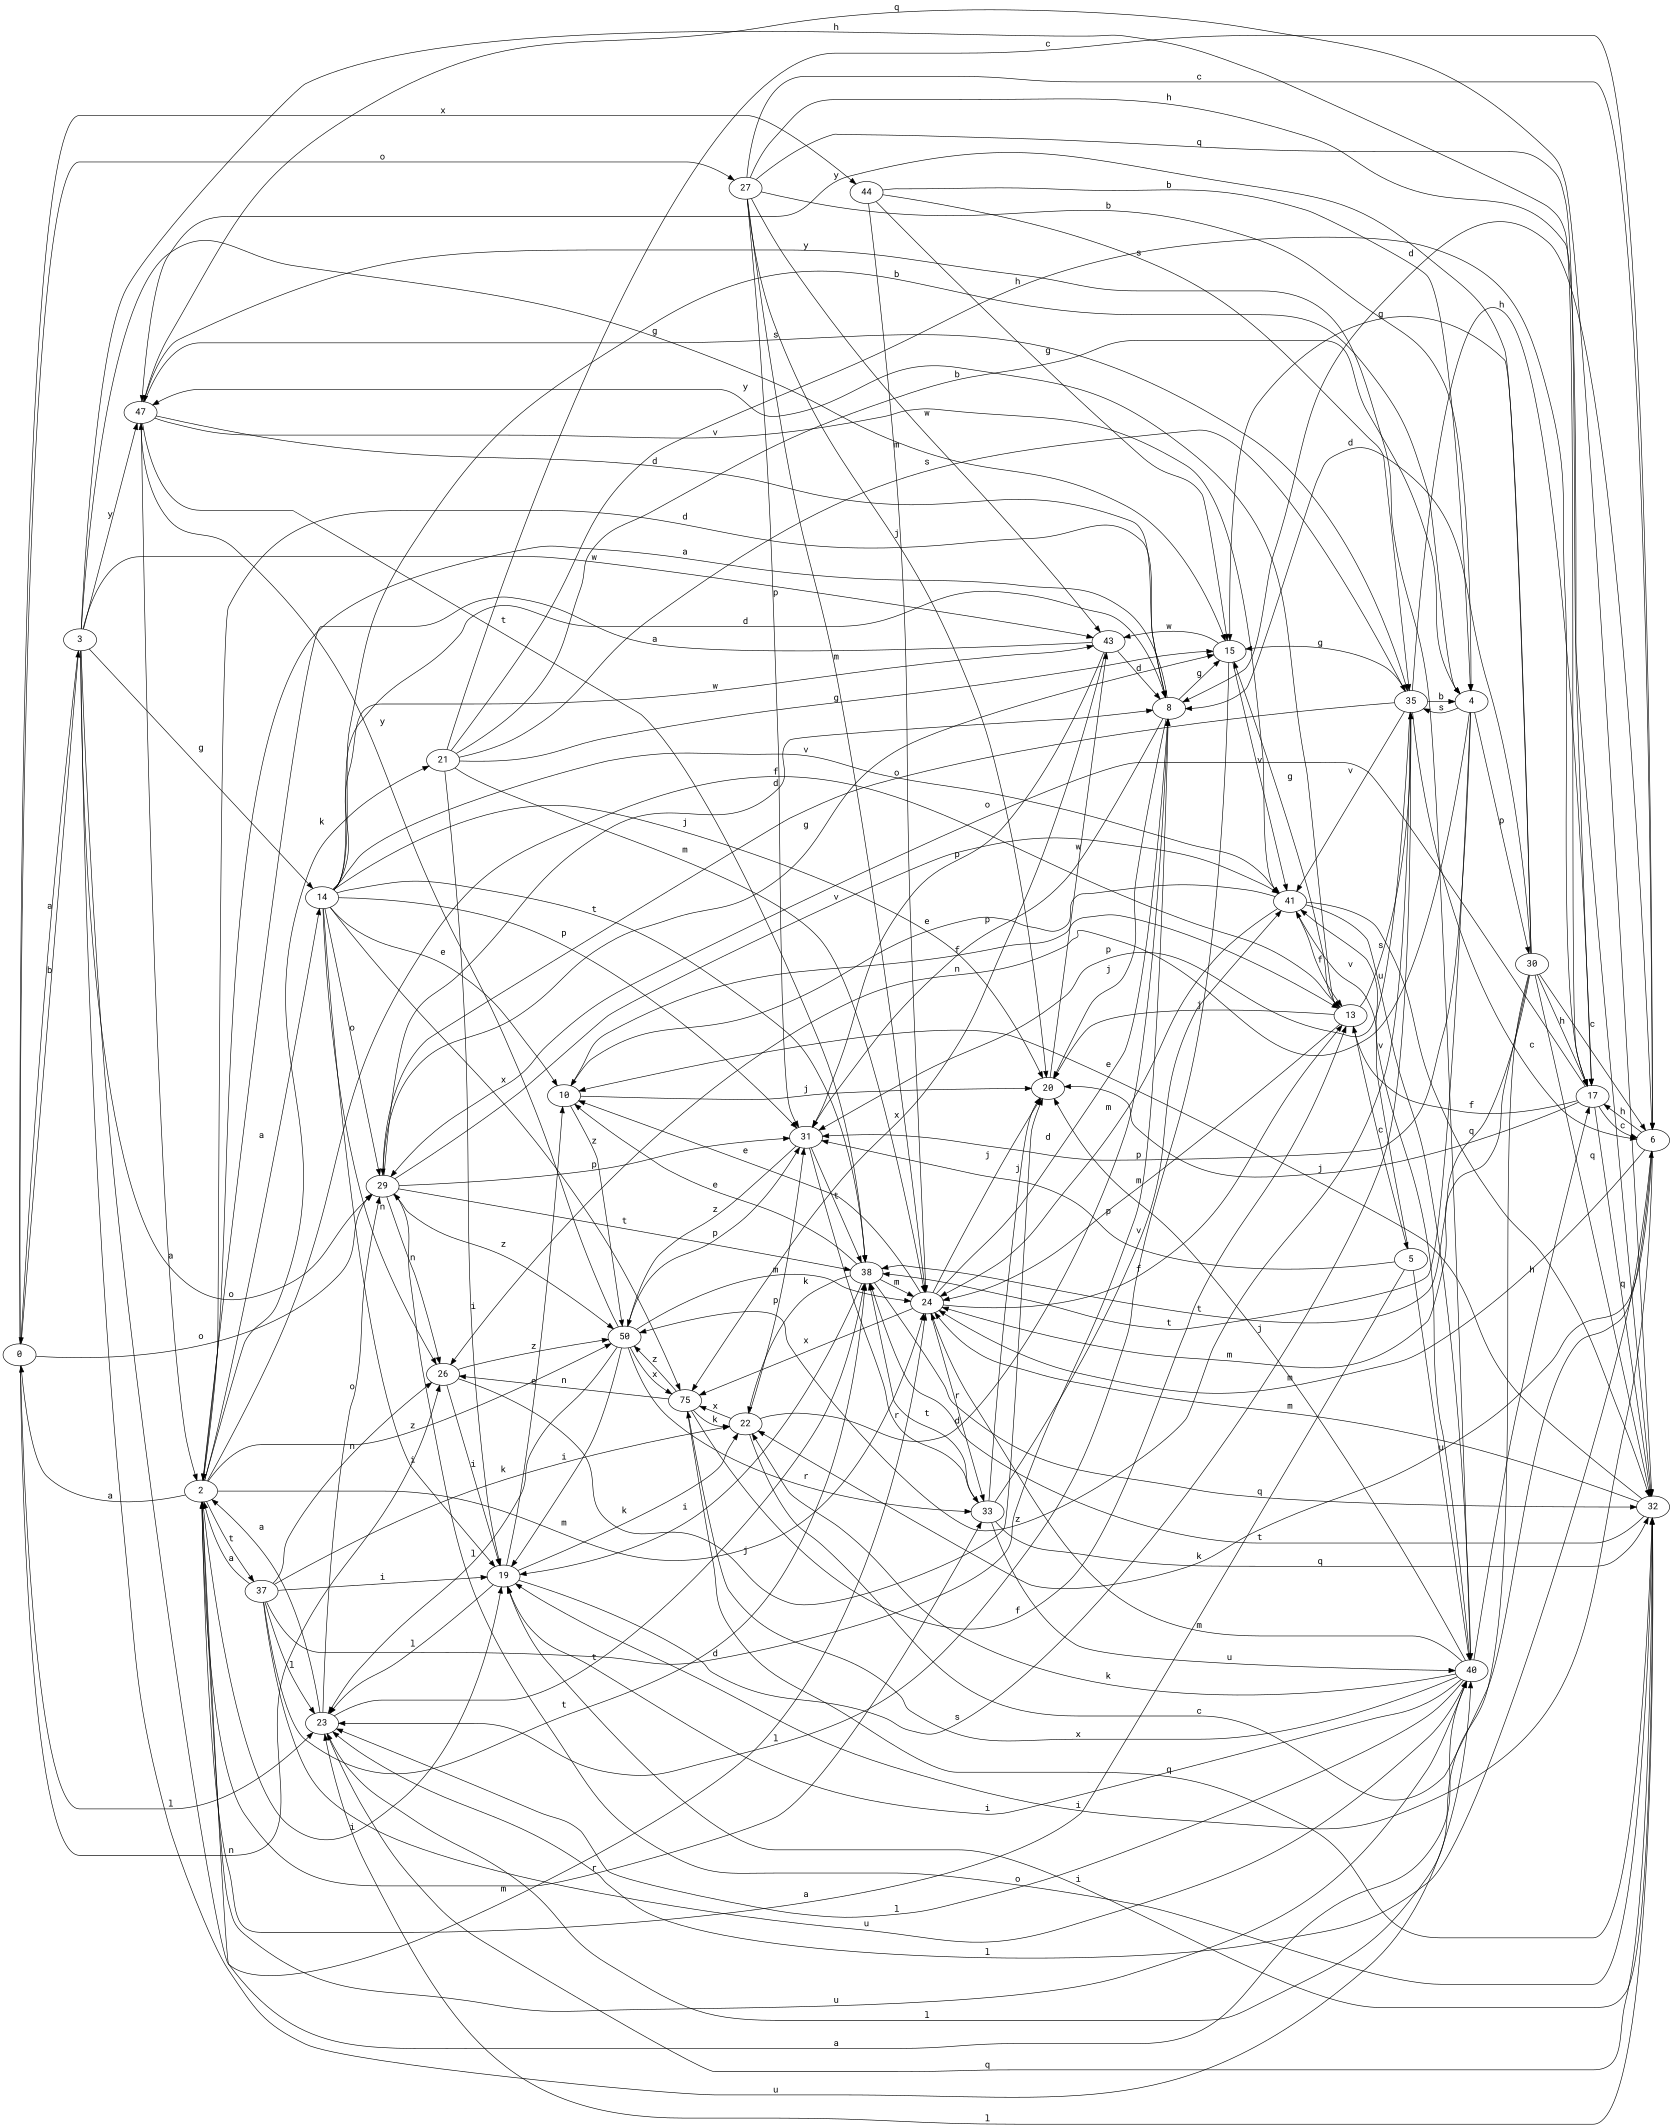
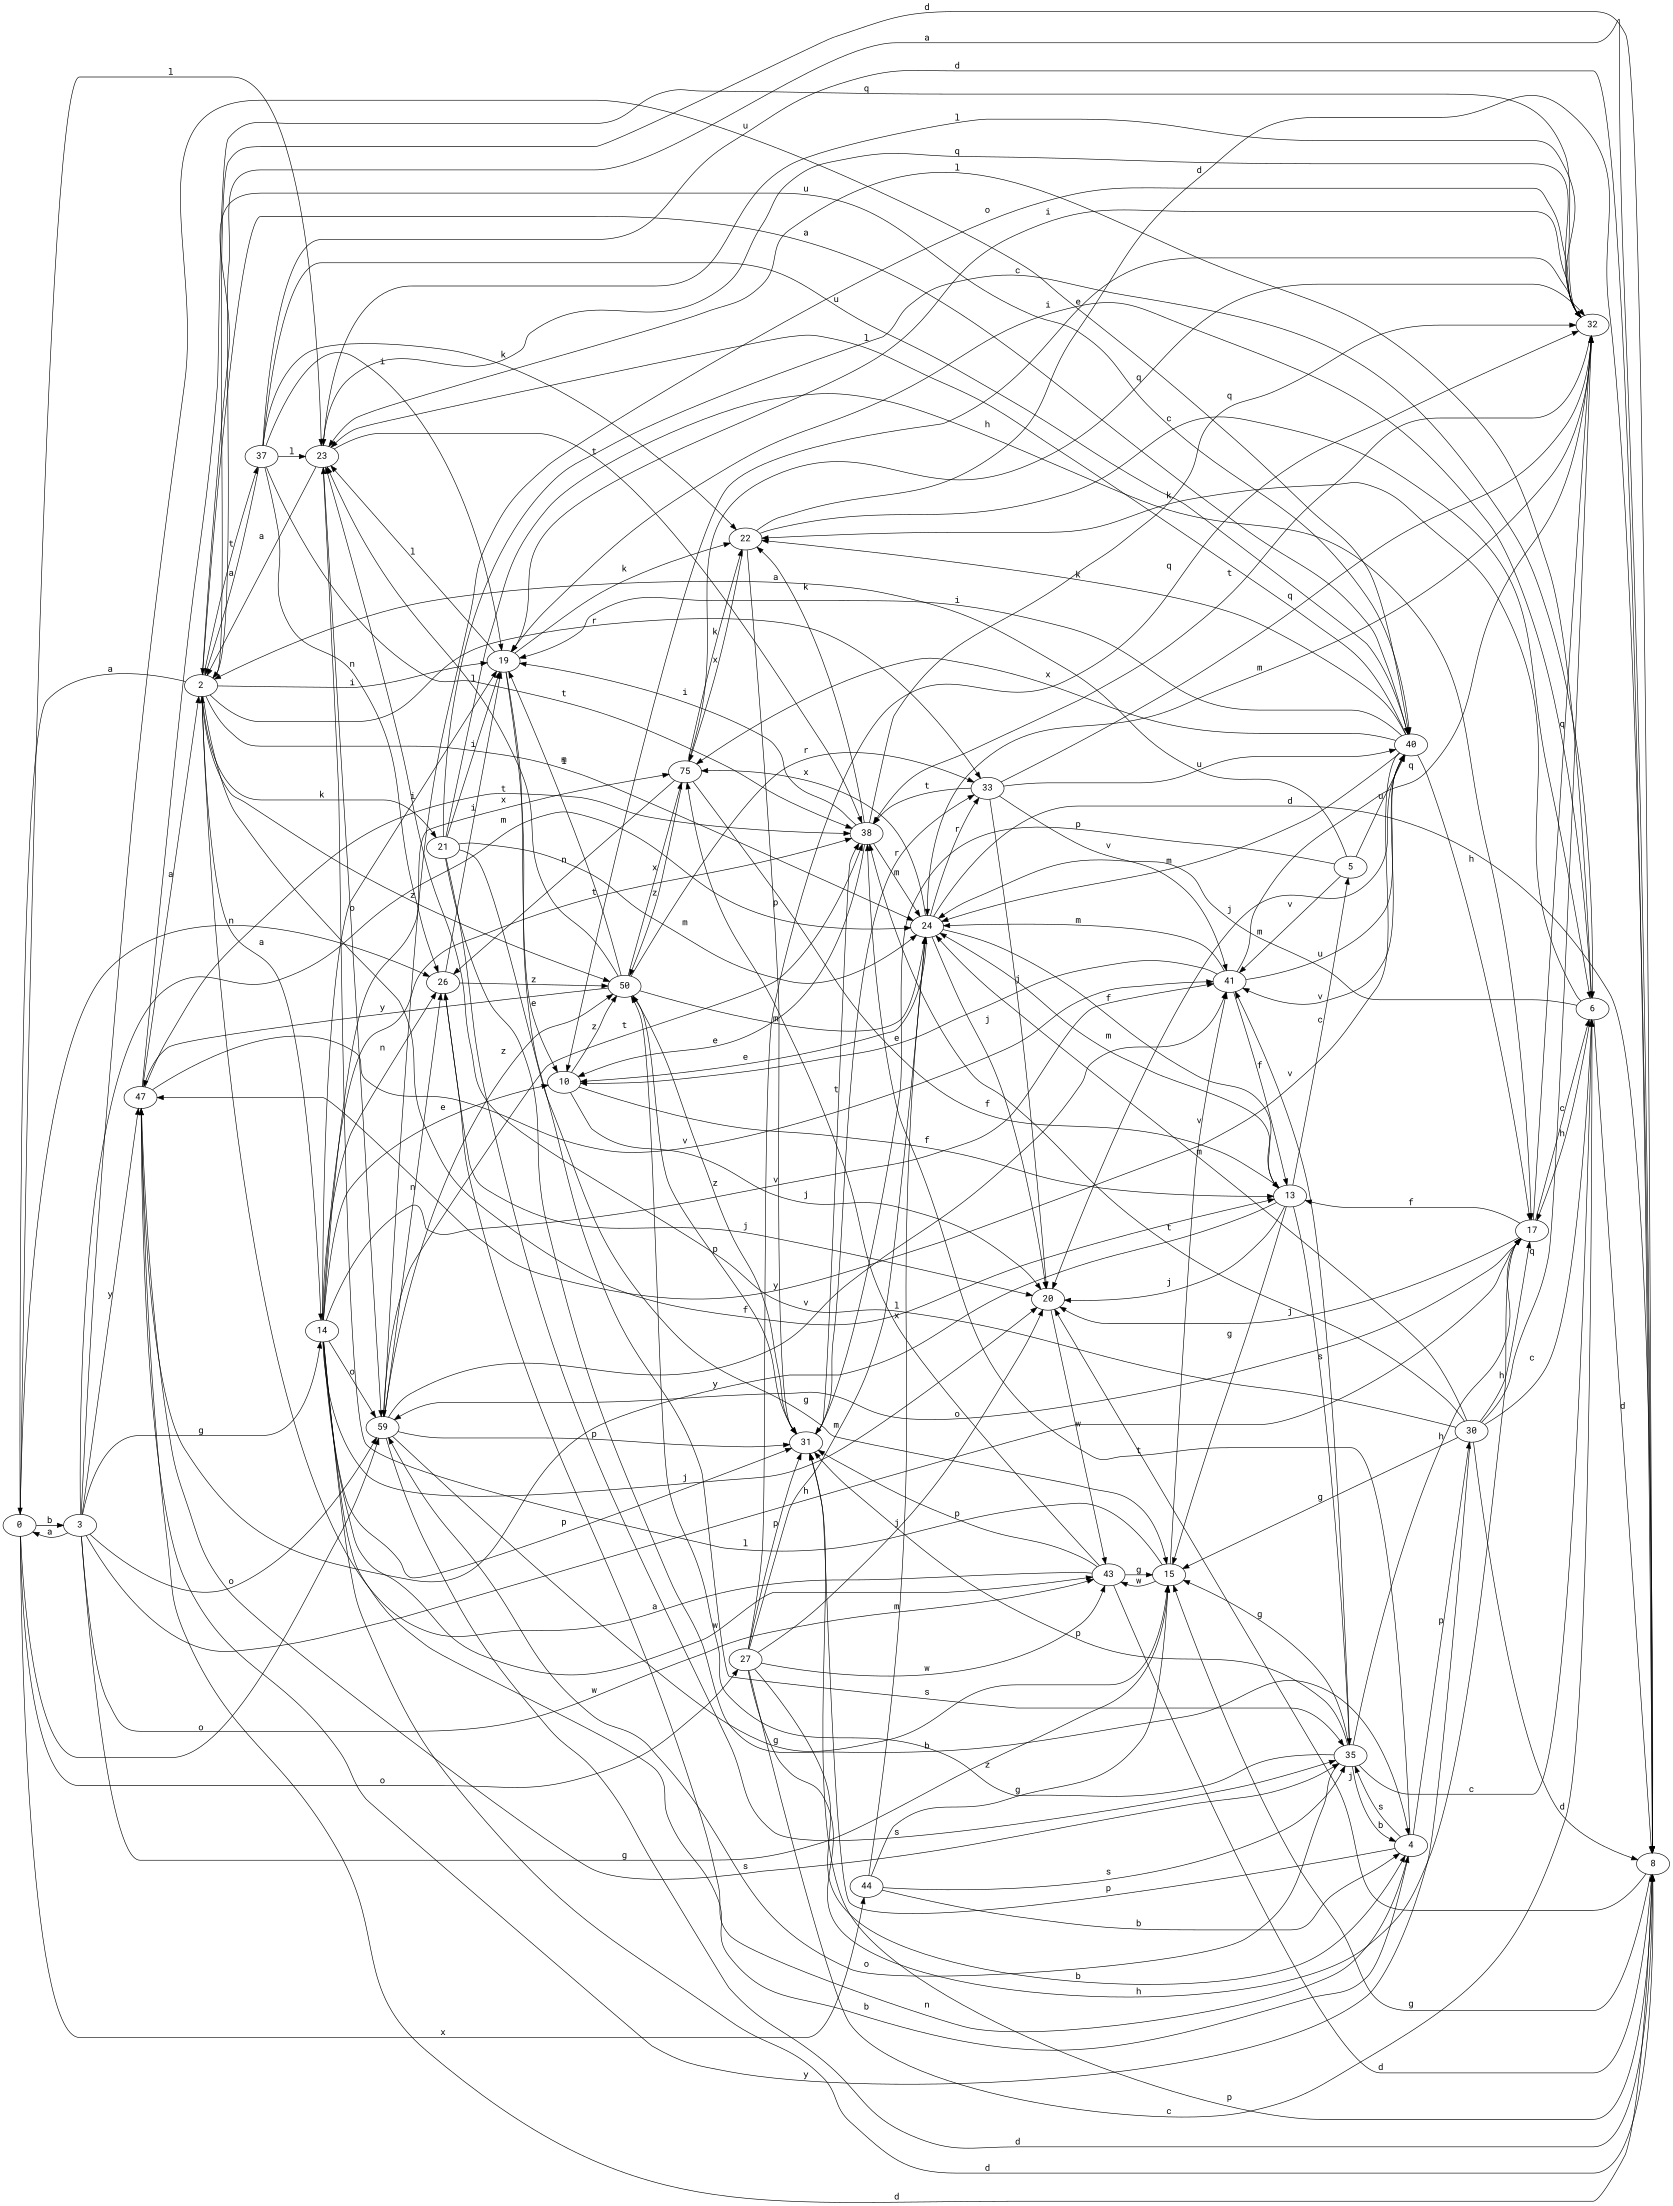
(383, 1186) -> (383, 1428)
none -> (1136, 1575)
